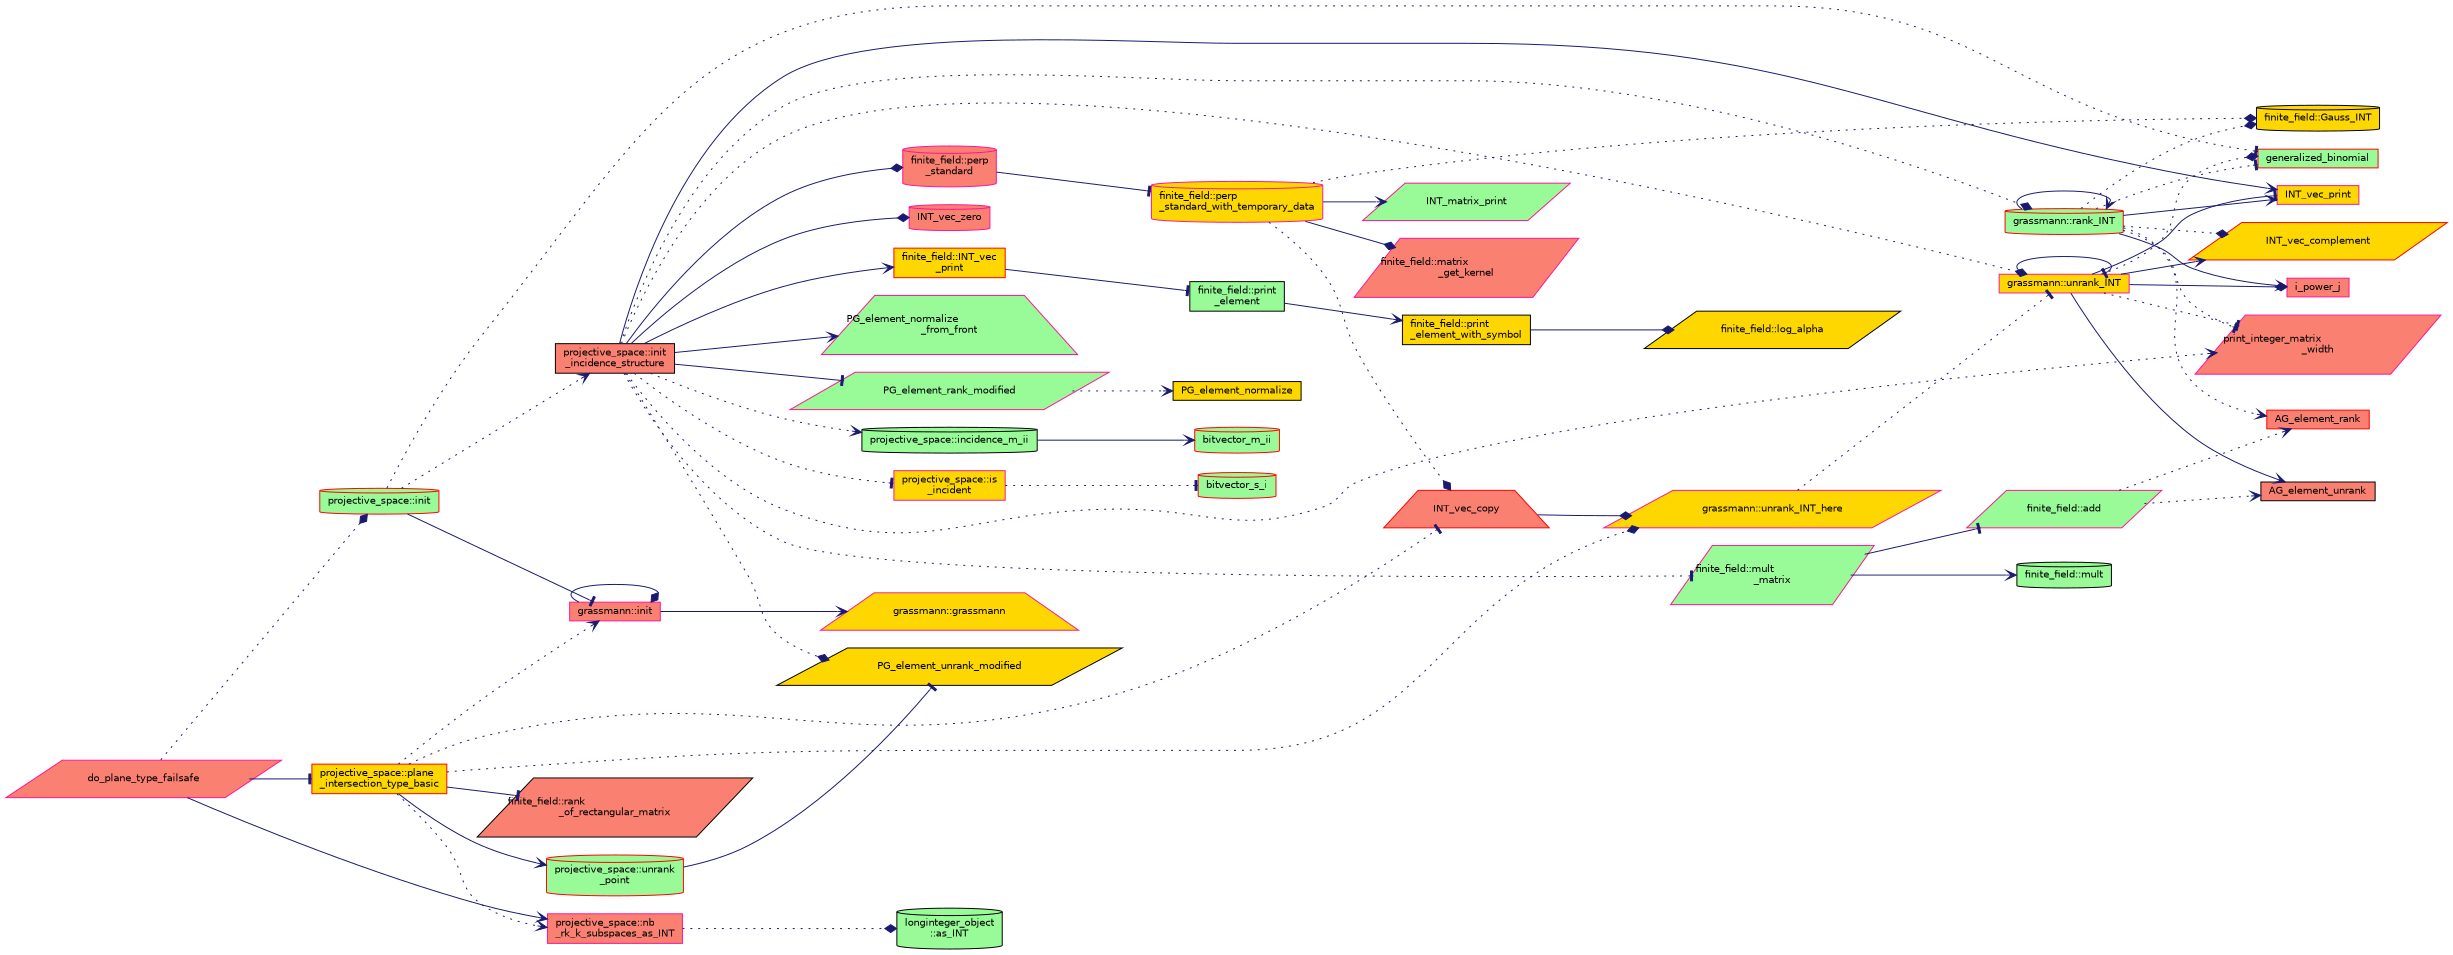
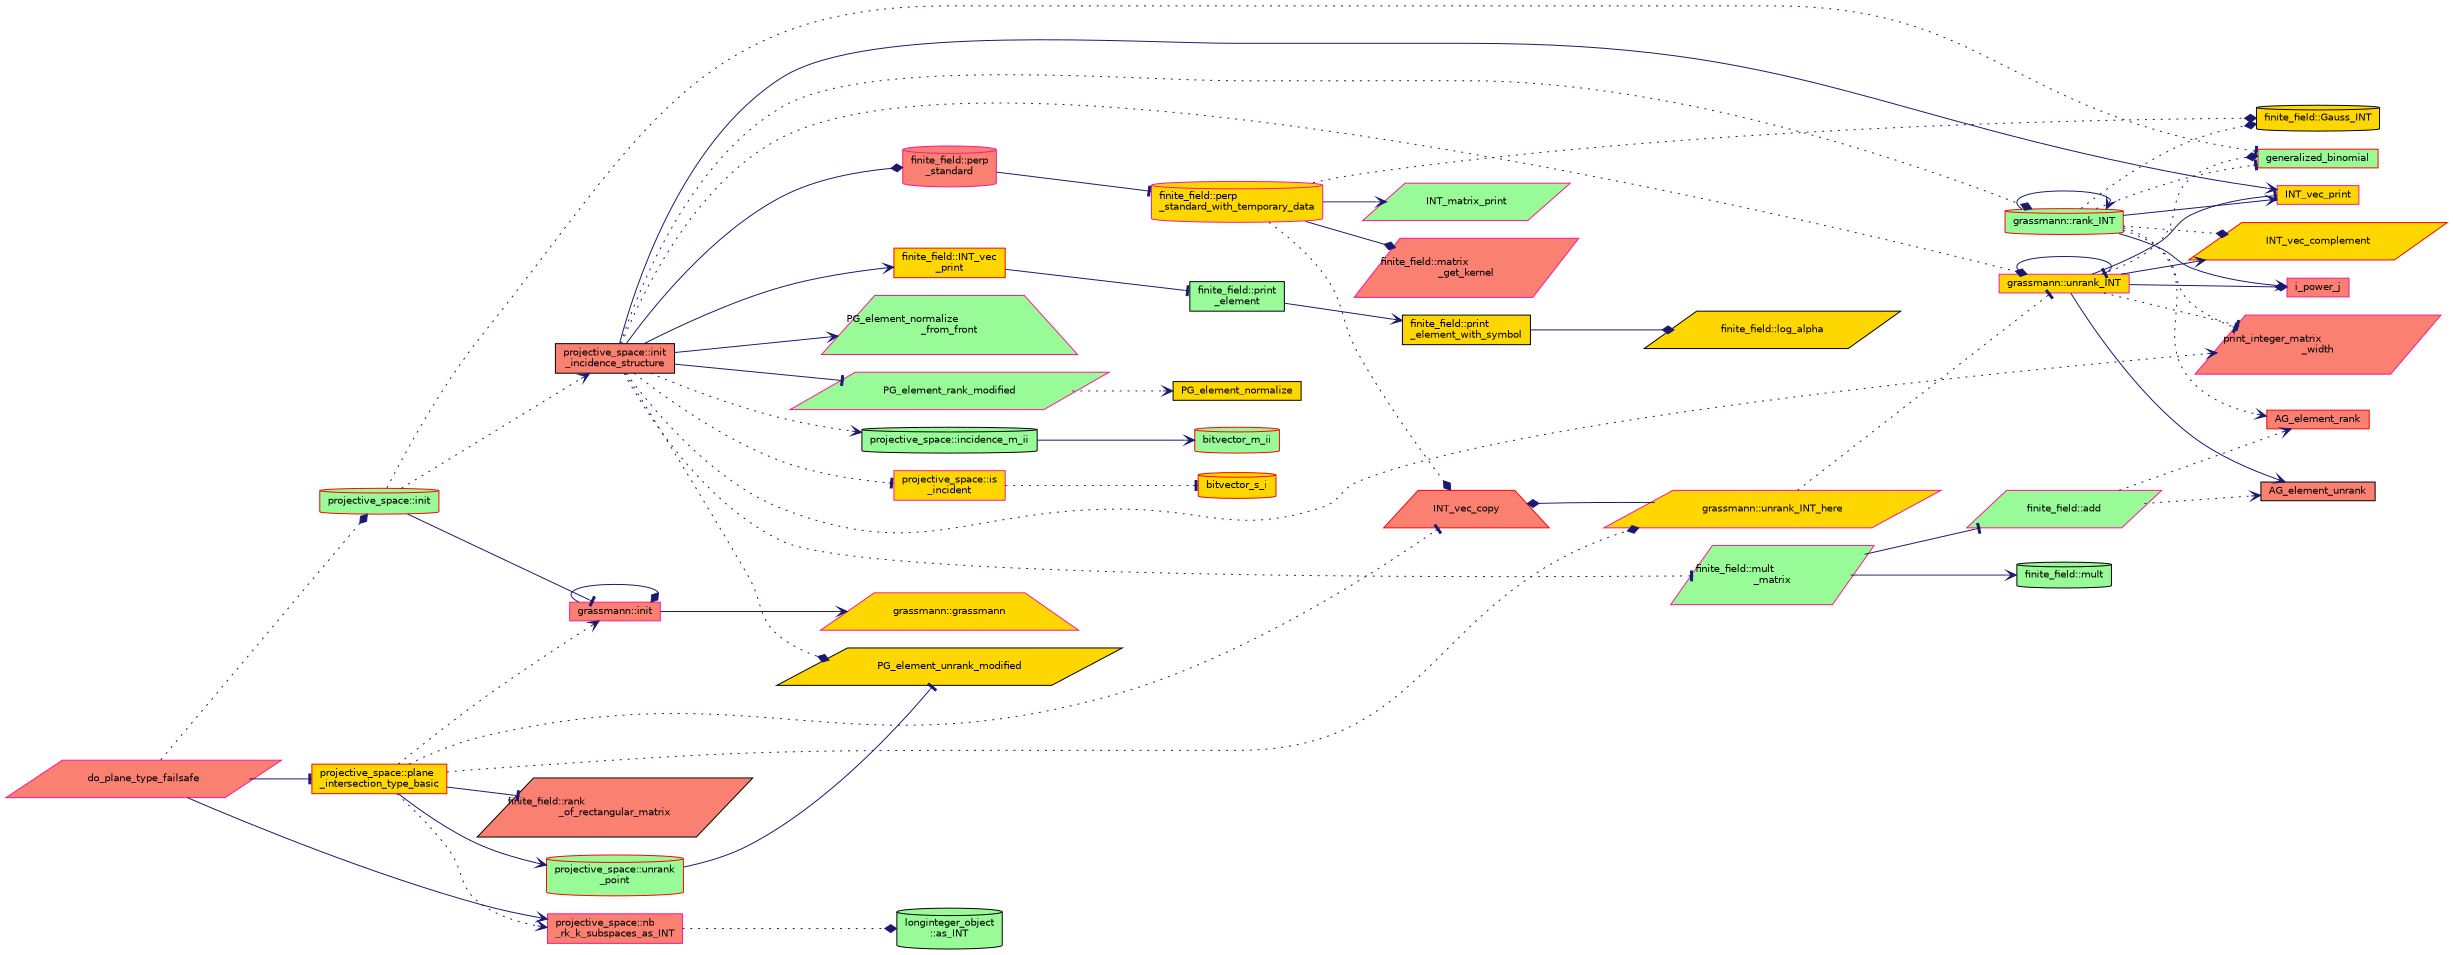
(950, 218) -> none
(1237, 485) -> (1237, 485)
(1579, 516) -> (1597, 503)
